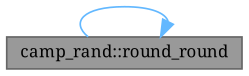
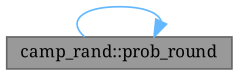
(124, 53) -> (119, 53)
